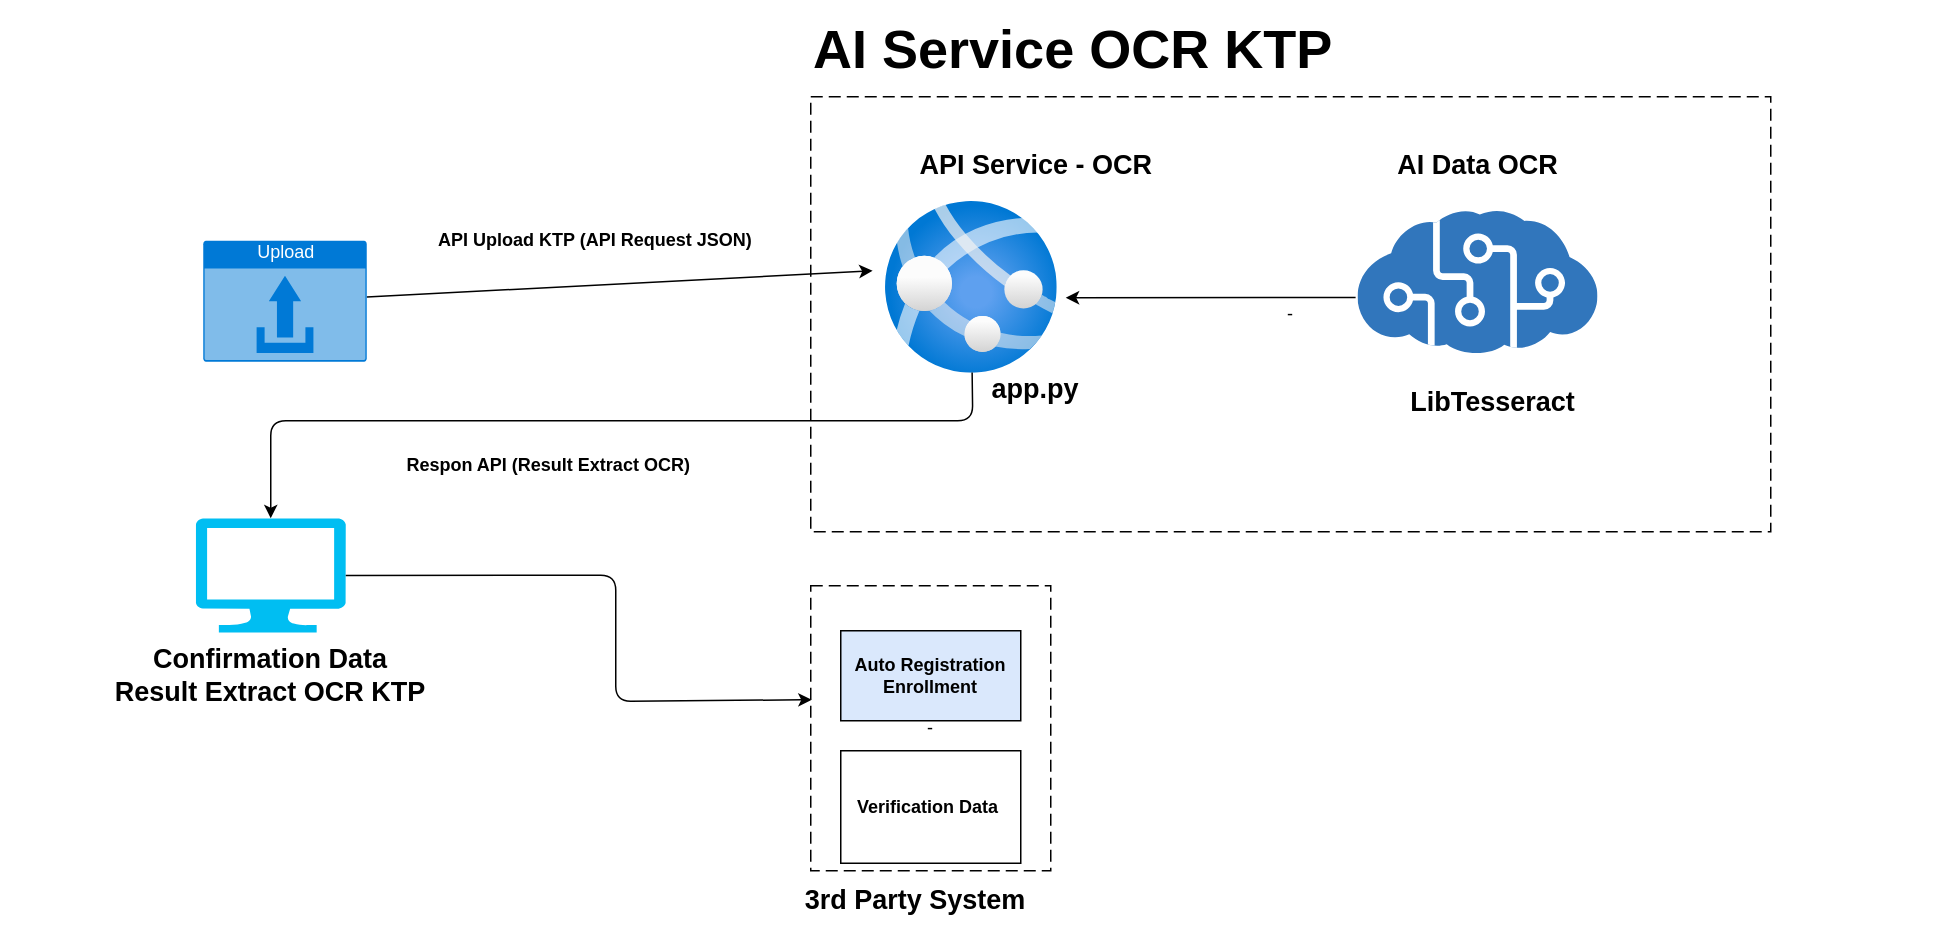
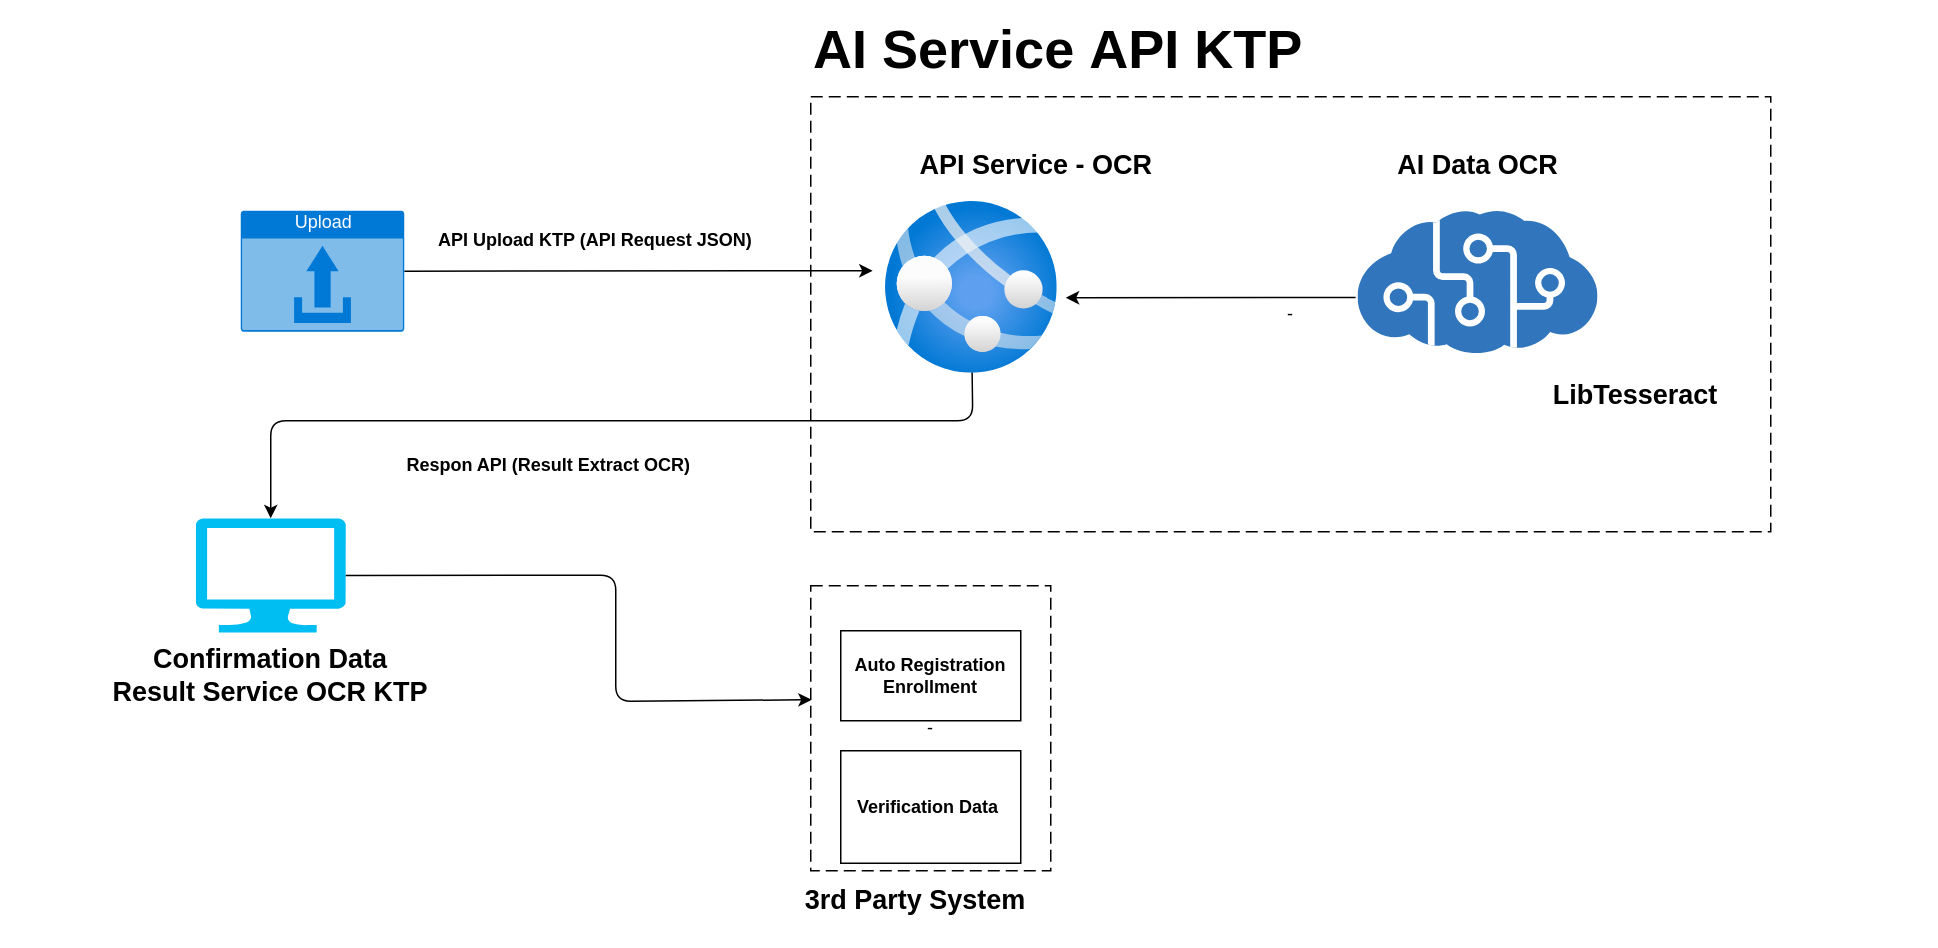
(1093, 46) -> (1093, 46)
(285, 301) -> (323, 271)
(1036, 389) -> none
(1493, 403) -> (1636, 395)
(271, 676) -> (271, 676)
(931, 676) -> (931, 676)
